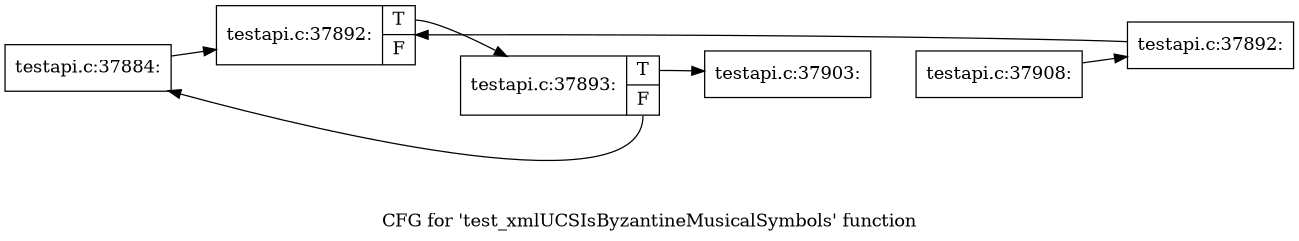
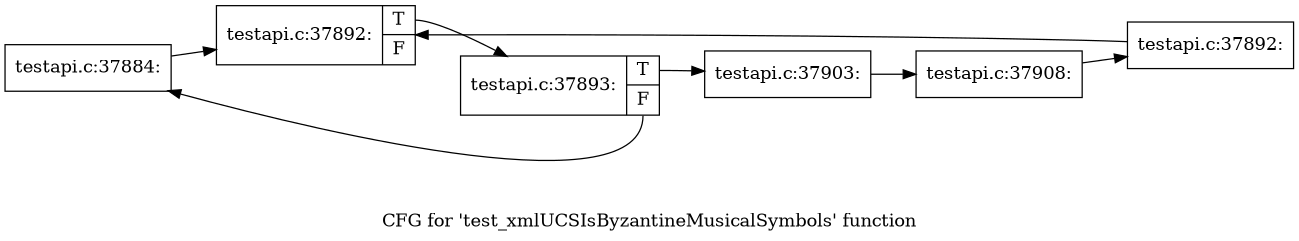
none -> (887, 74)
